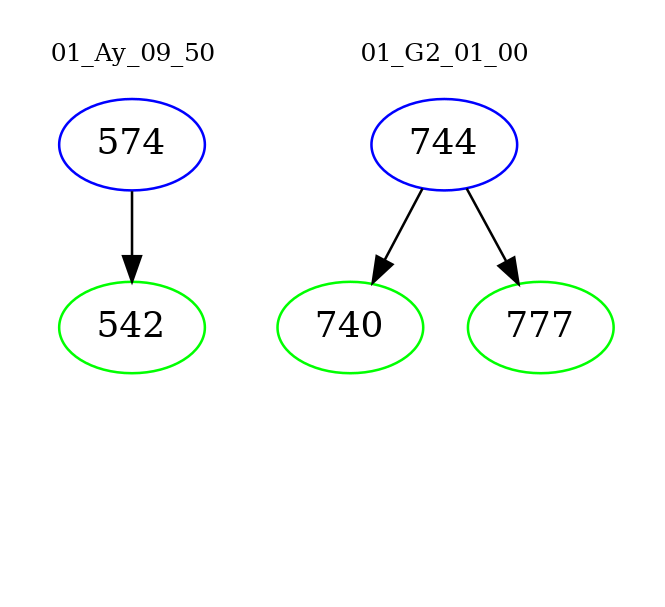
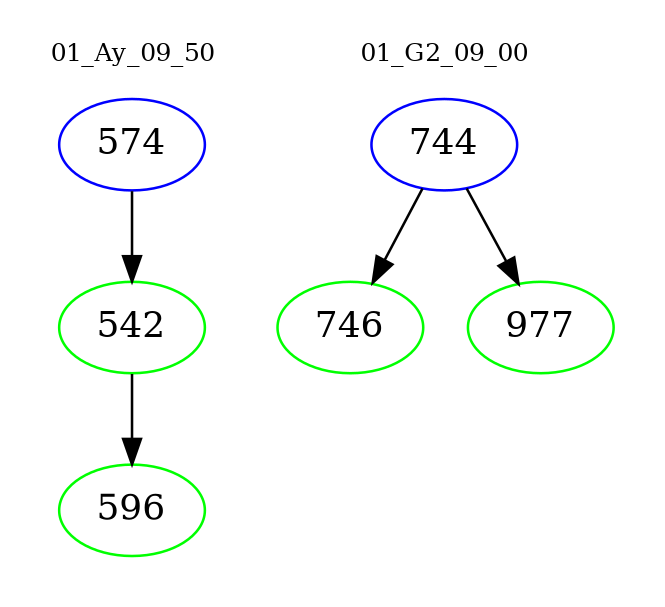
(446, 55) -> (446, 55)
(350, 328) -> (350, 328)
(541, 328) -> (541, 328)
none -> (132, 510)
